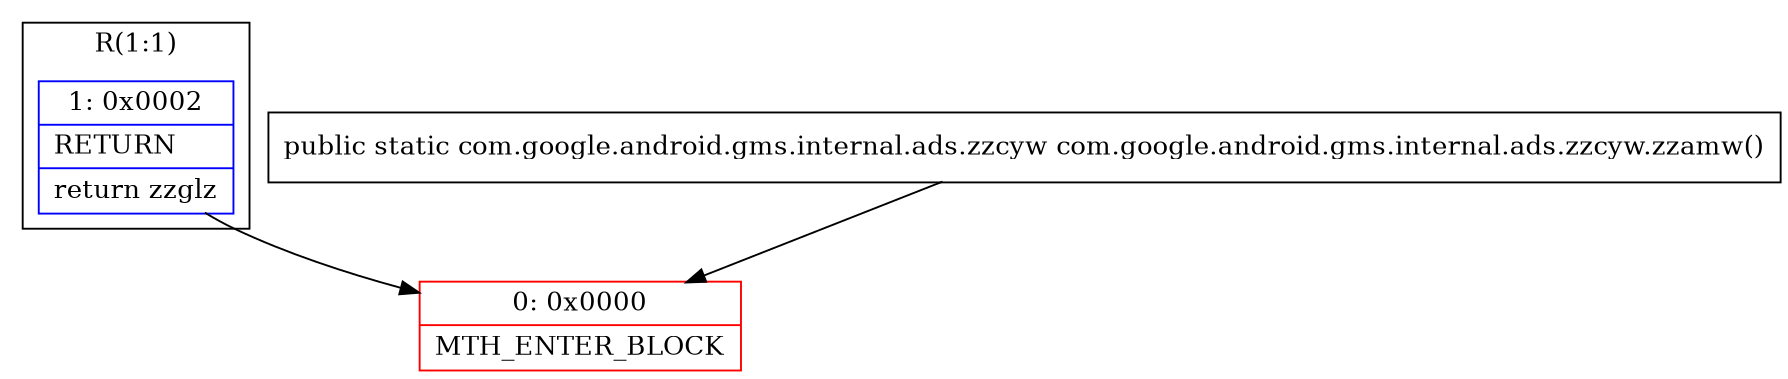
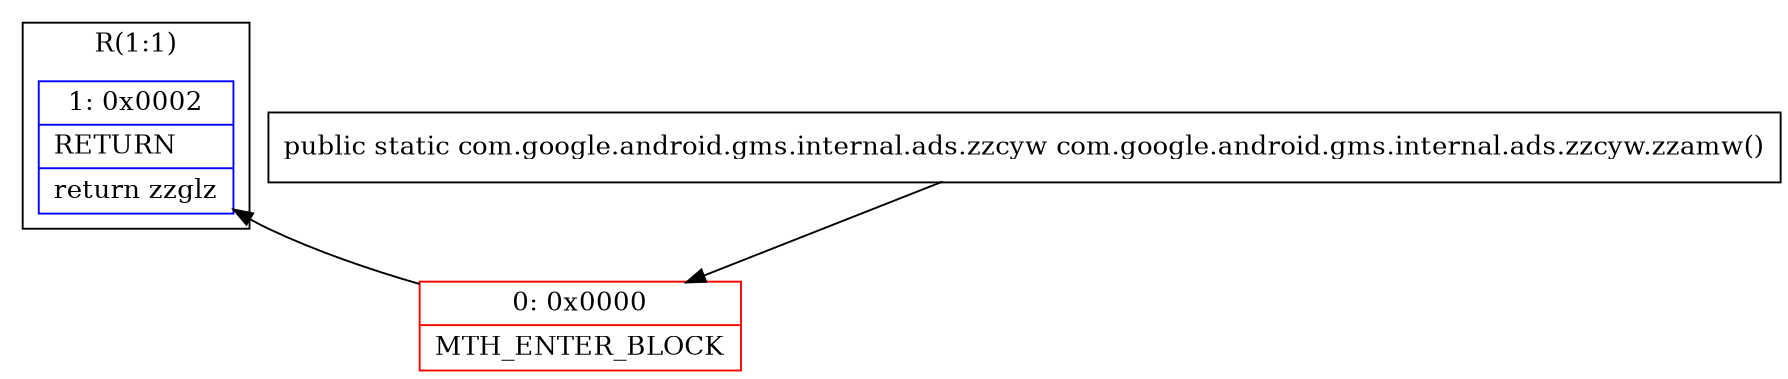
(301, 256) -> (333, 256)
